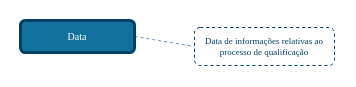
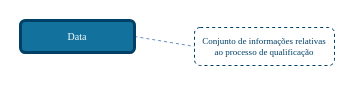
(265, 47) -> (265, 47)
